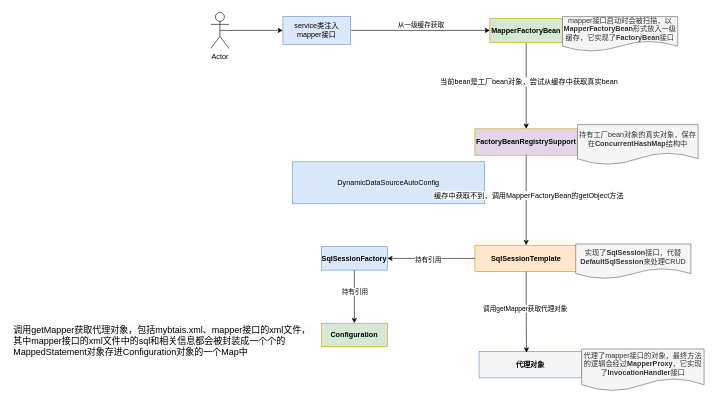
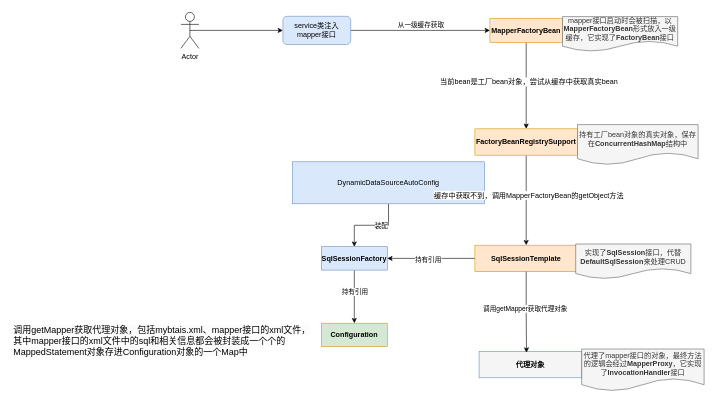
(220, 30) -> (190, 30)
(317, 30) -> (317, 30)
(526, 30) -> (526, 30)
(526, 142) -> (526, 142)
none -> (389, 221)
